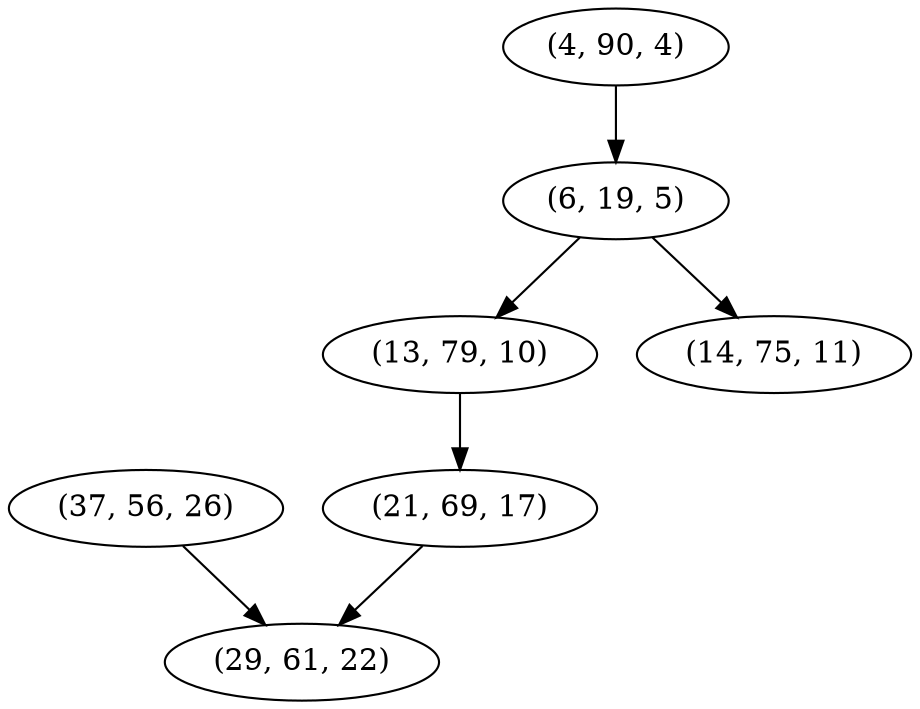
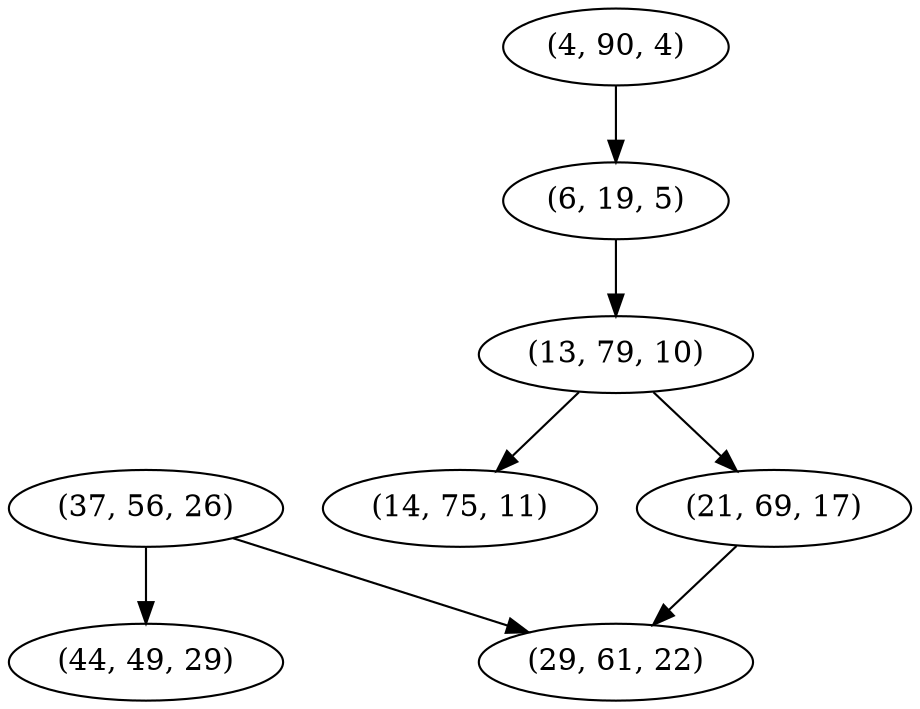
(687, 270) -> (546, 424)
none -> (146, 662)
